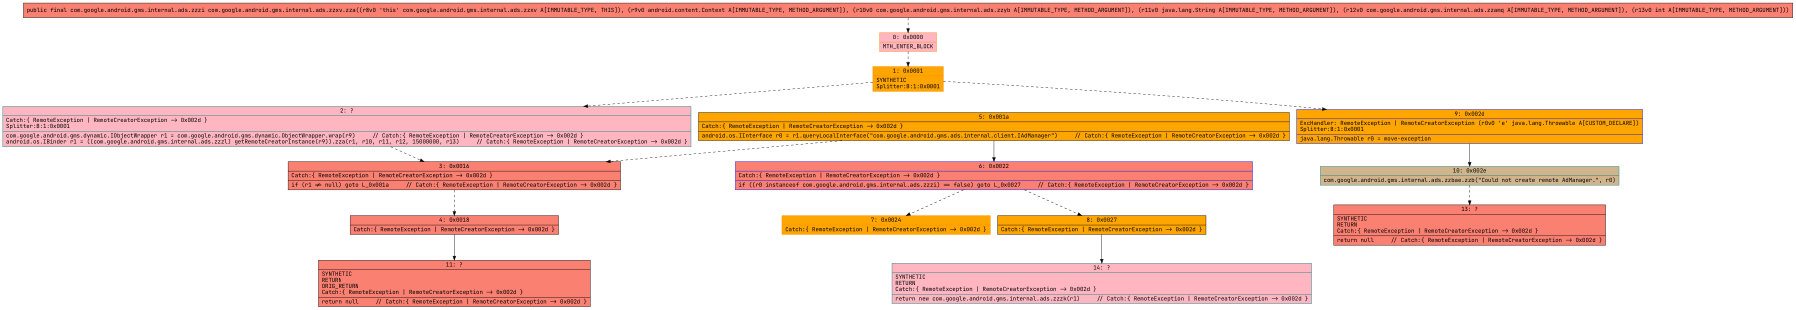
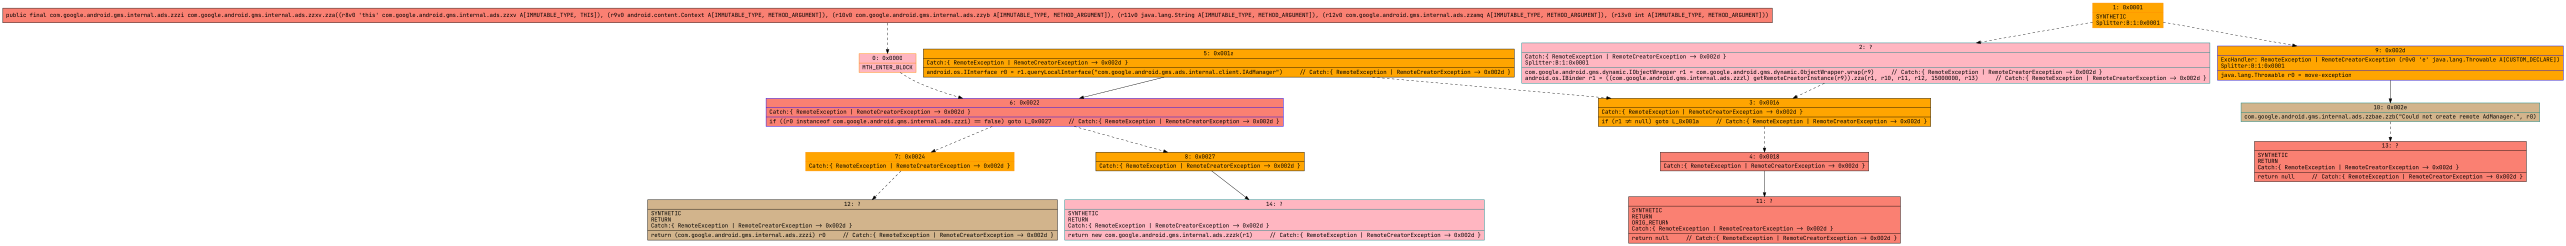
(908, 57) -> (928, 87)
(454, 176) -> (1765, 112)
none -> (853, 220)
